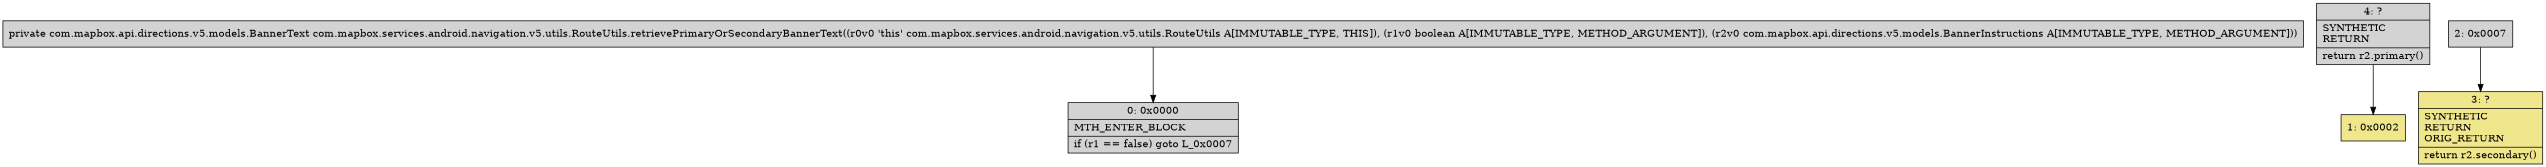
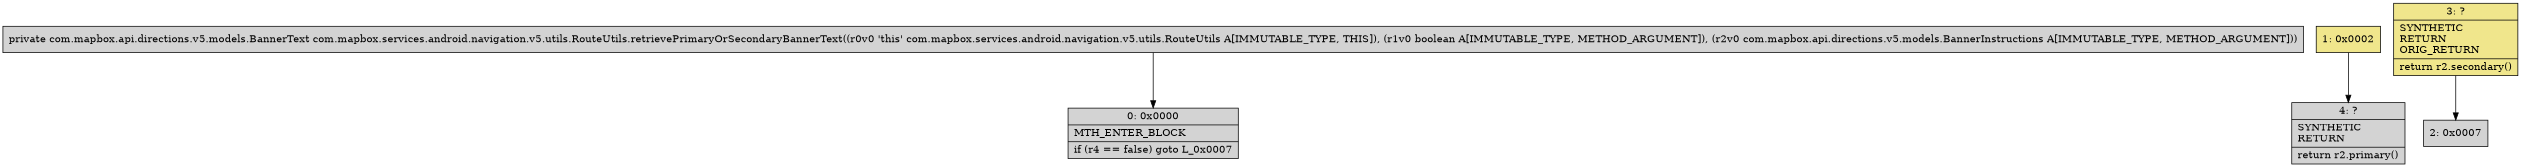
(2481, 66) -> (2456, 94)
(2373, 86) -> (2348, 74)
(1153, 144) -> (1153, 150)
